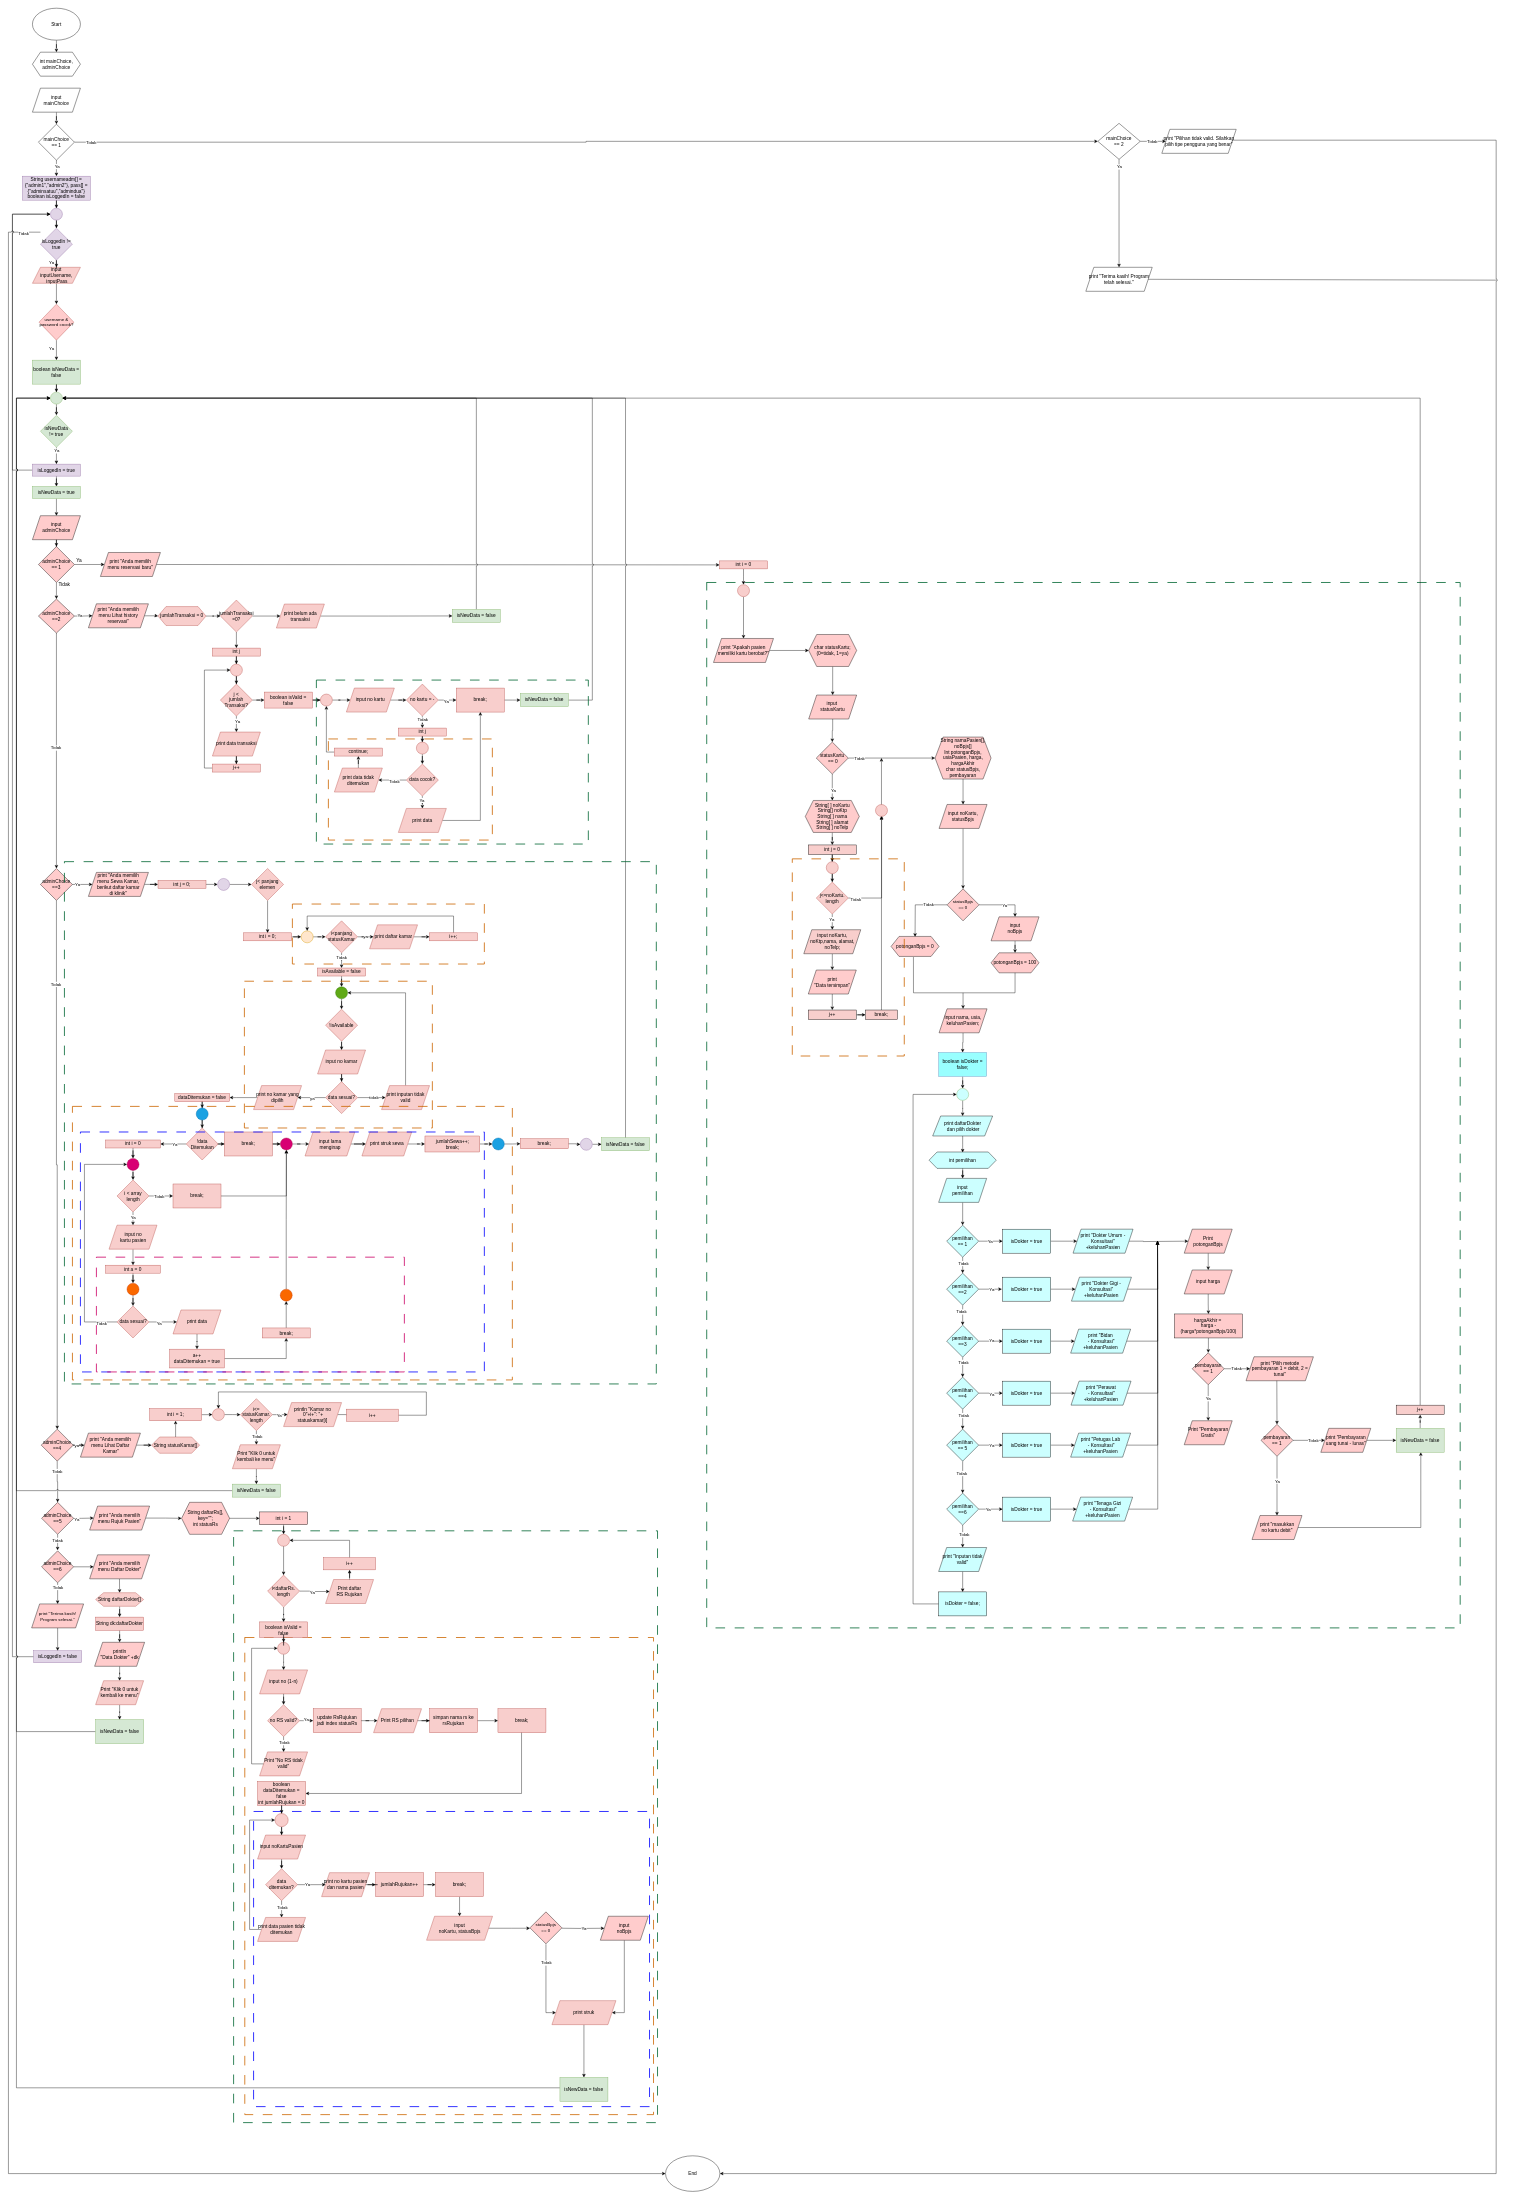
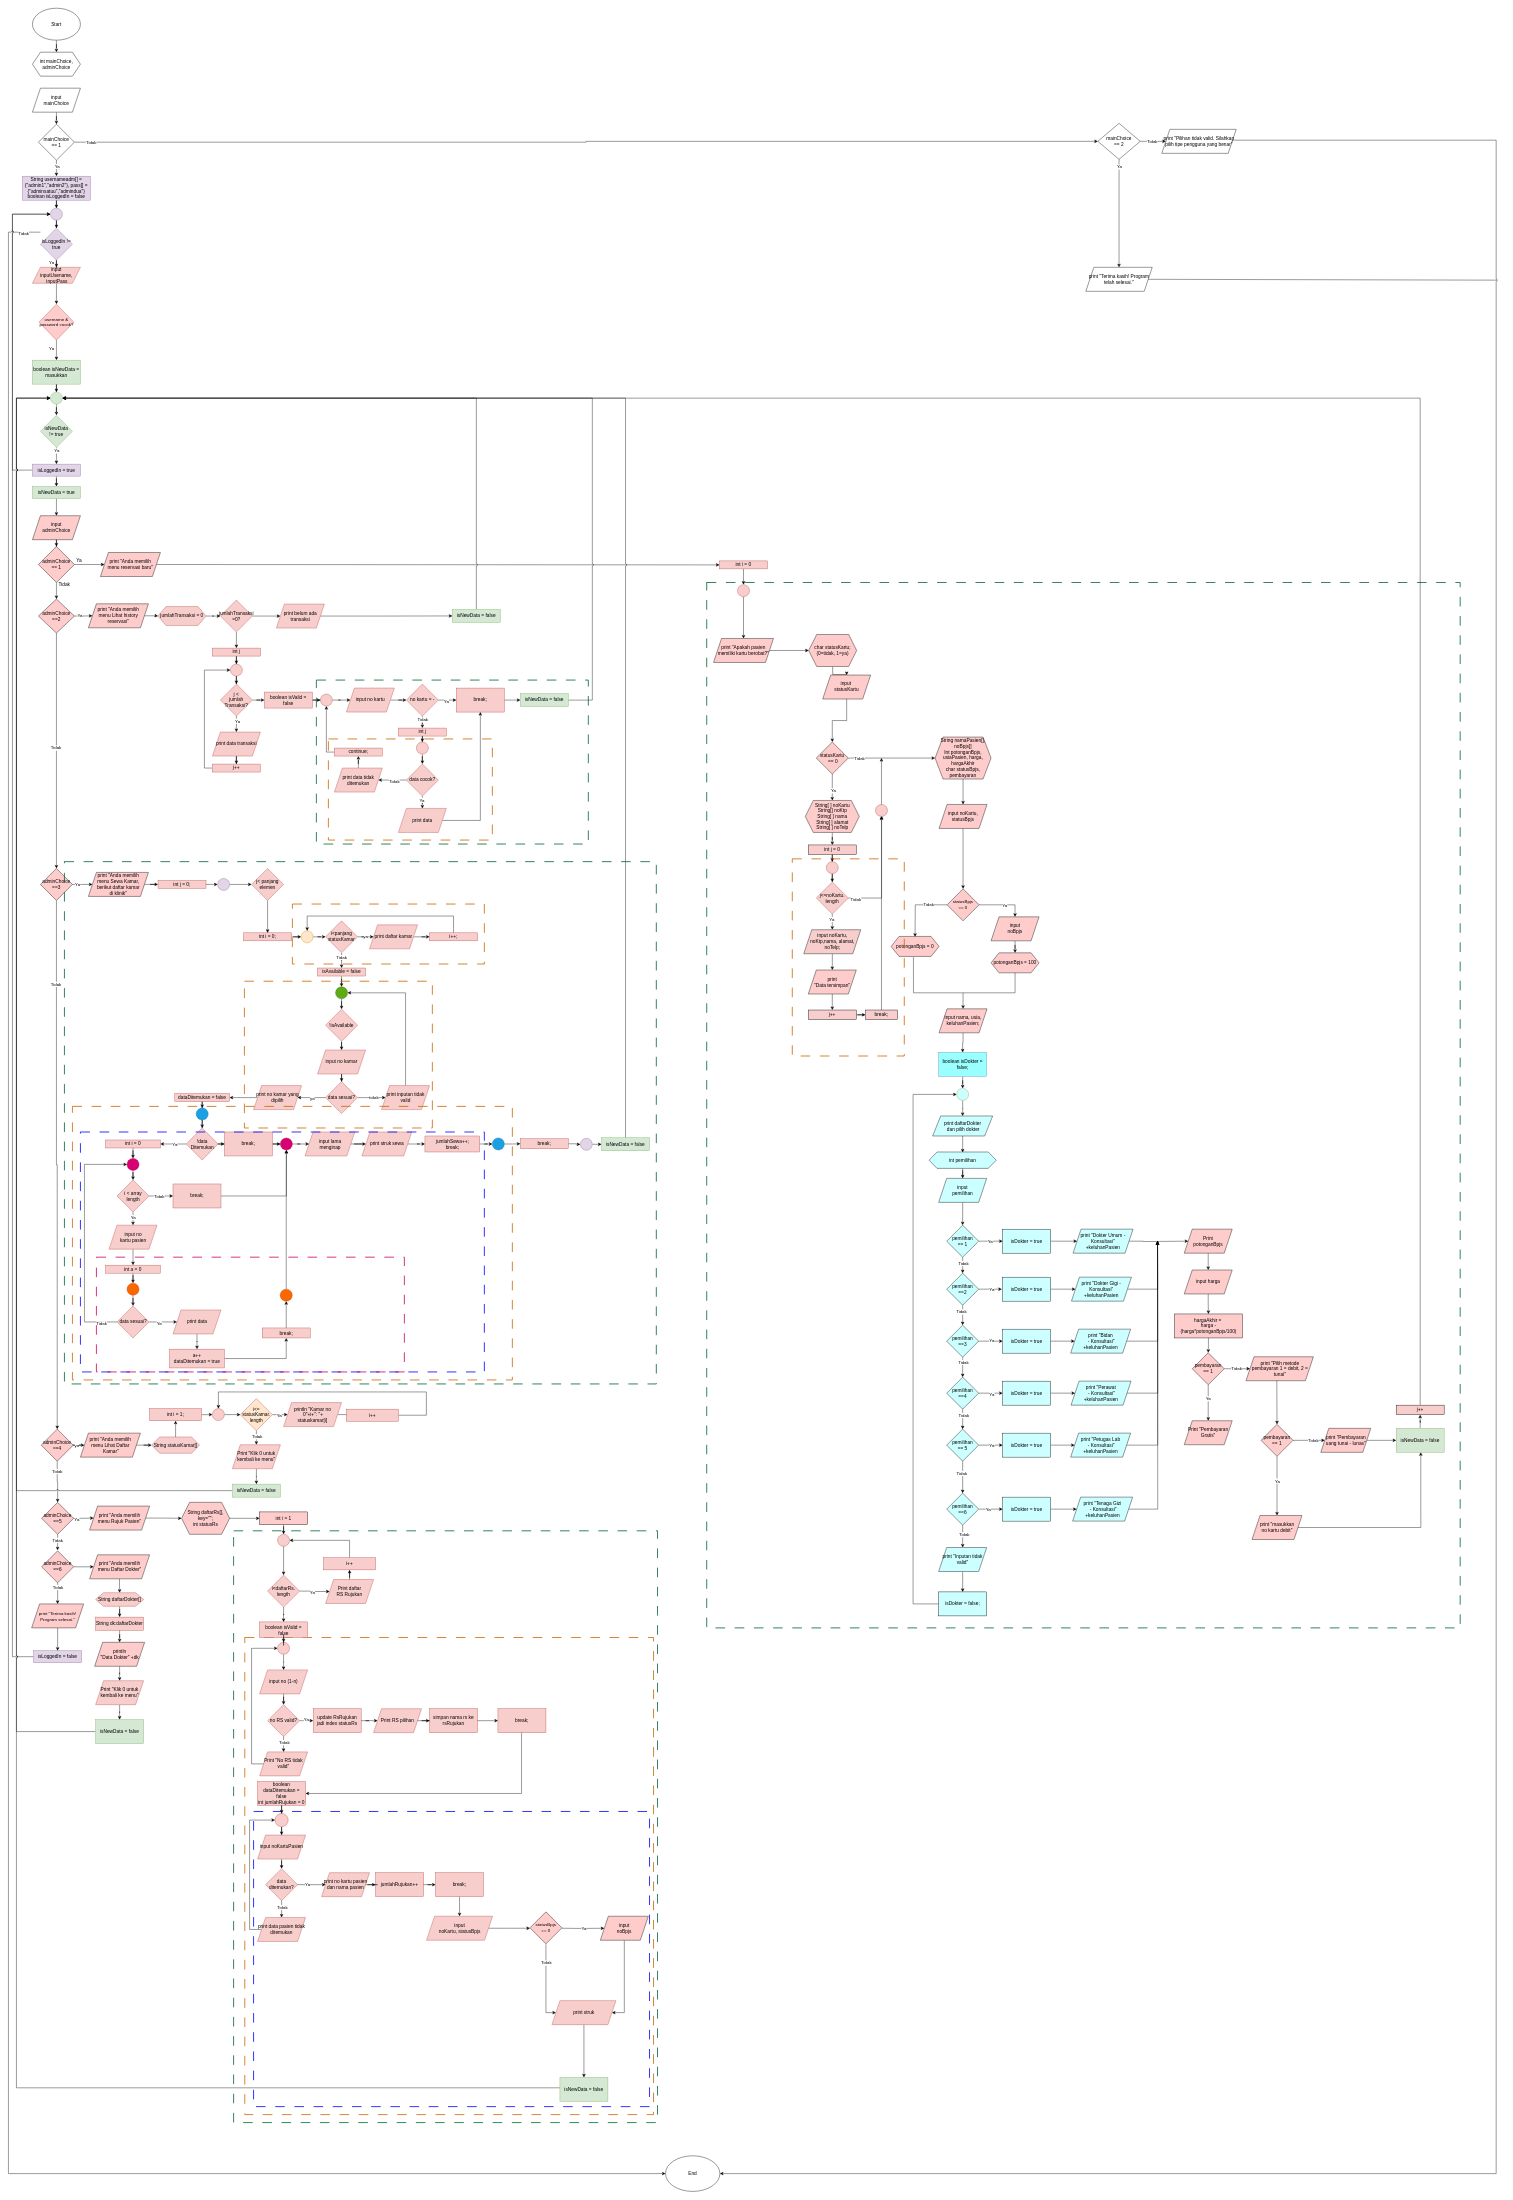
(56, 372) -> (56, 372)
(833, 707) -> (847, 687)
(256, 1415) -> (256, 1415)
